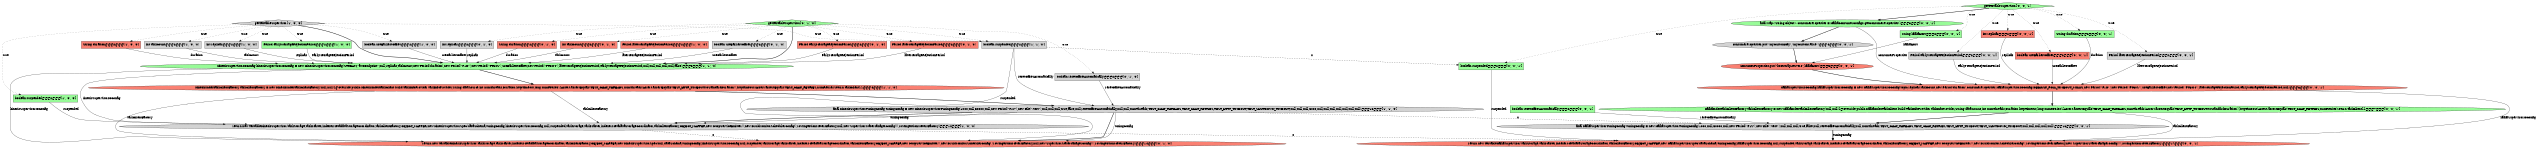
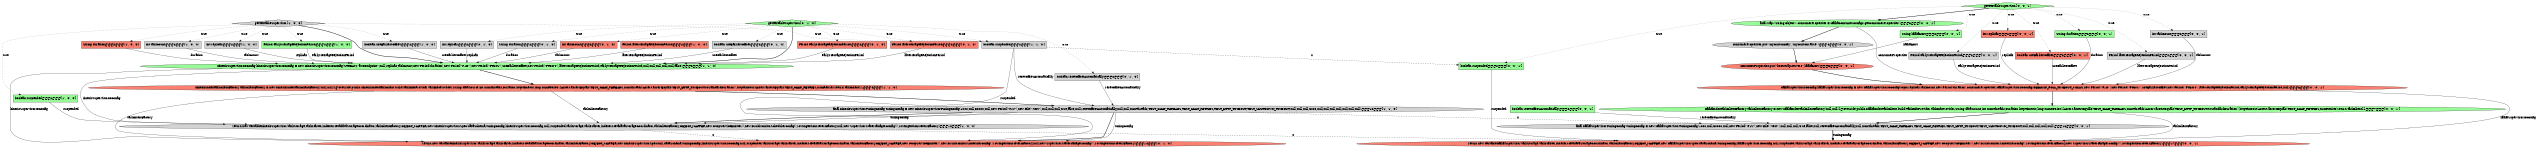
none -> (2179, 34)
(527, 45) -> (527, 45)
